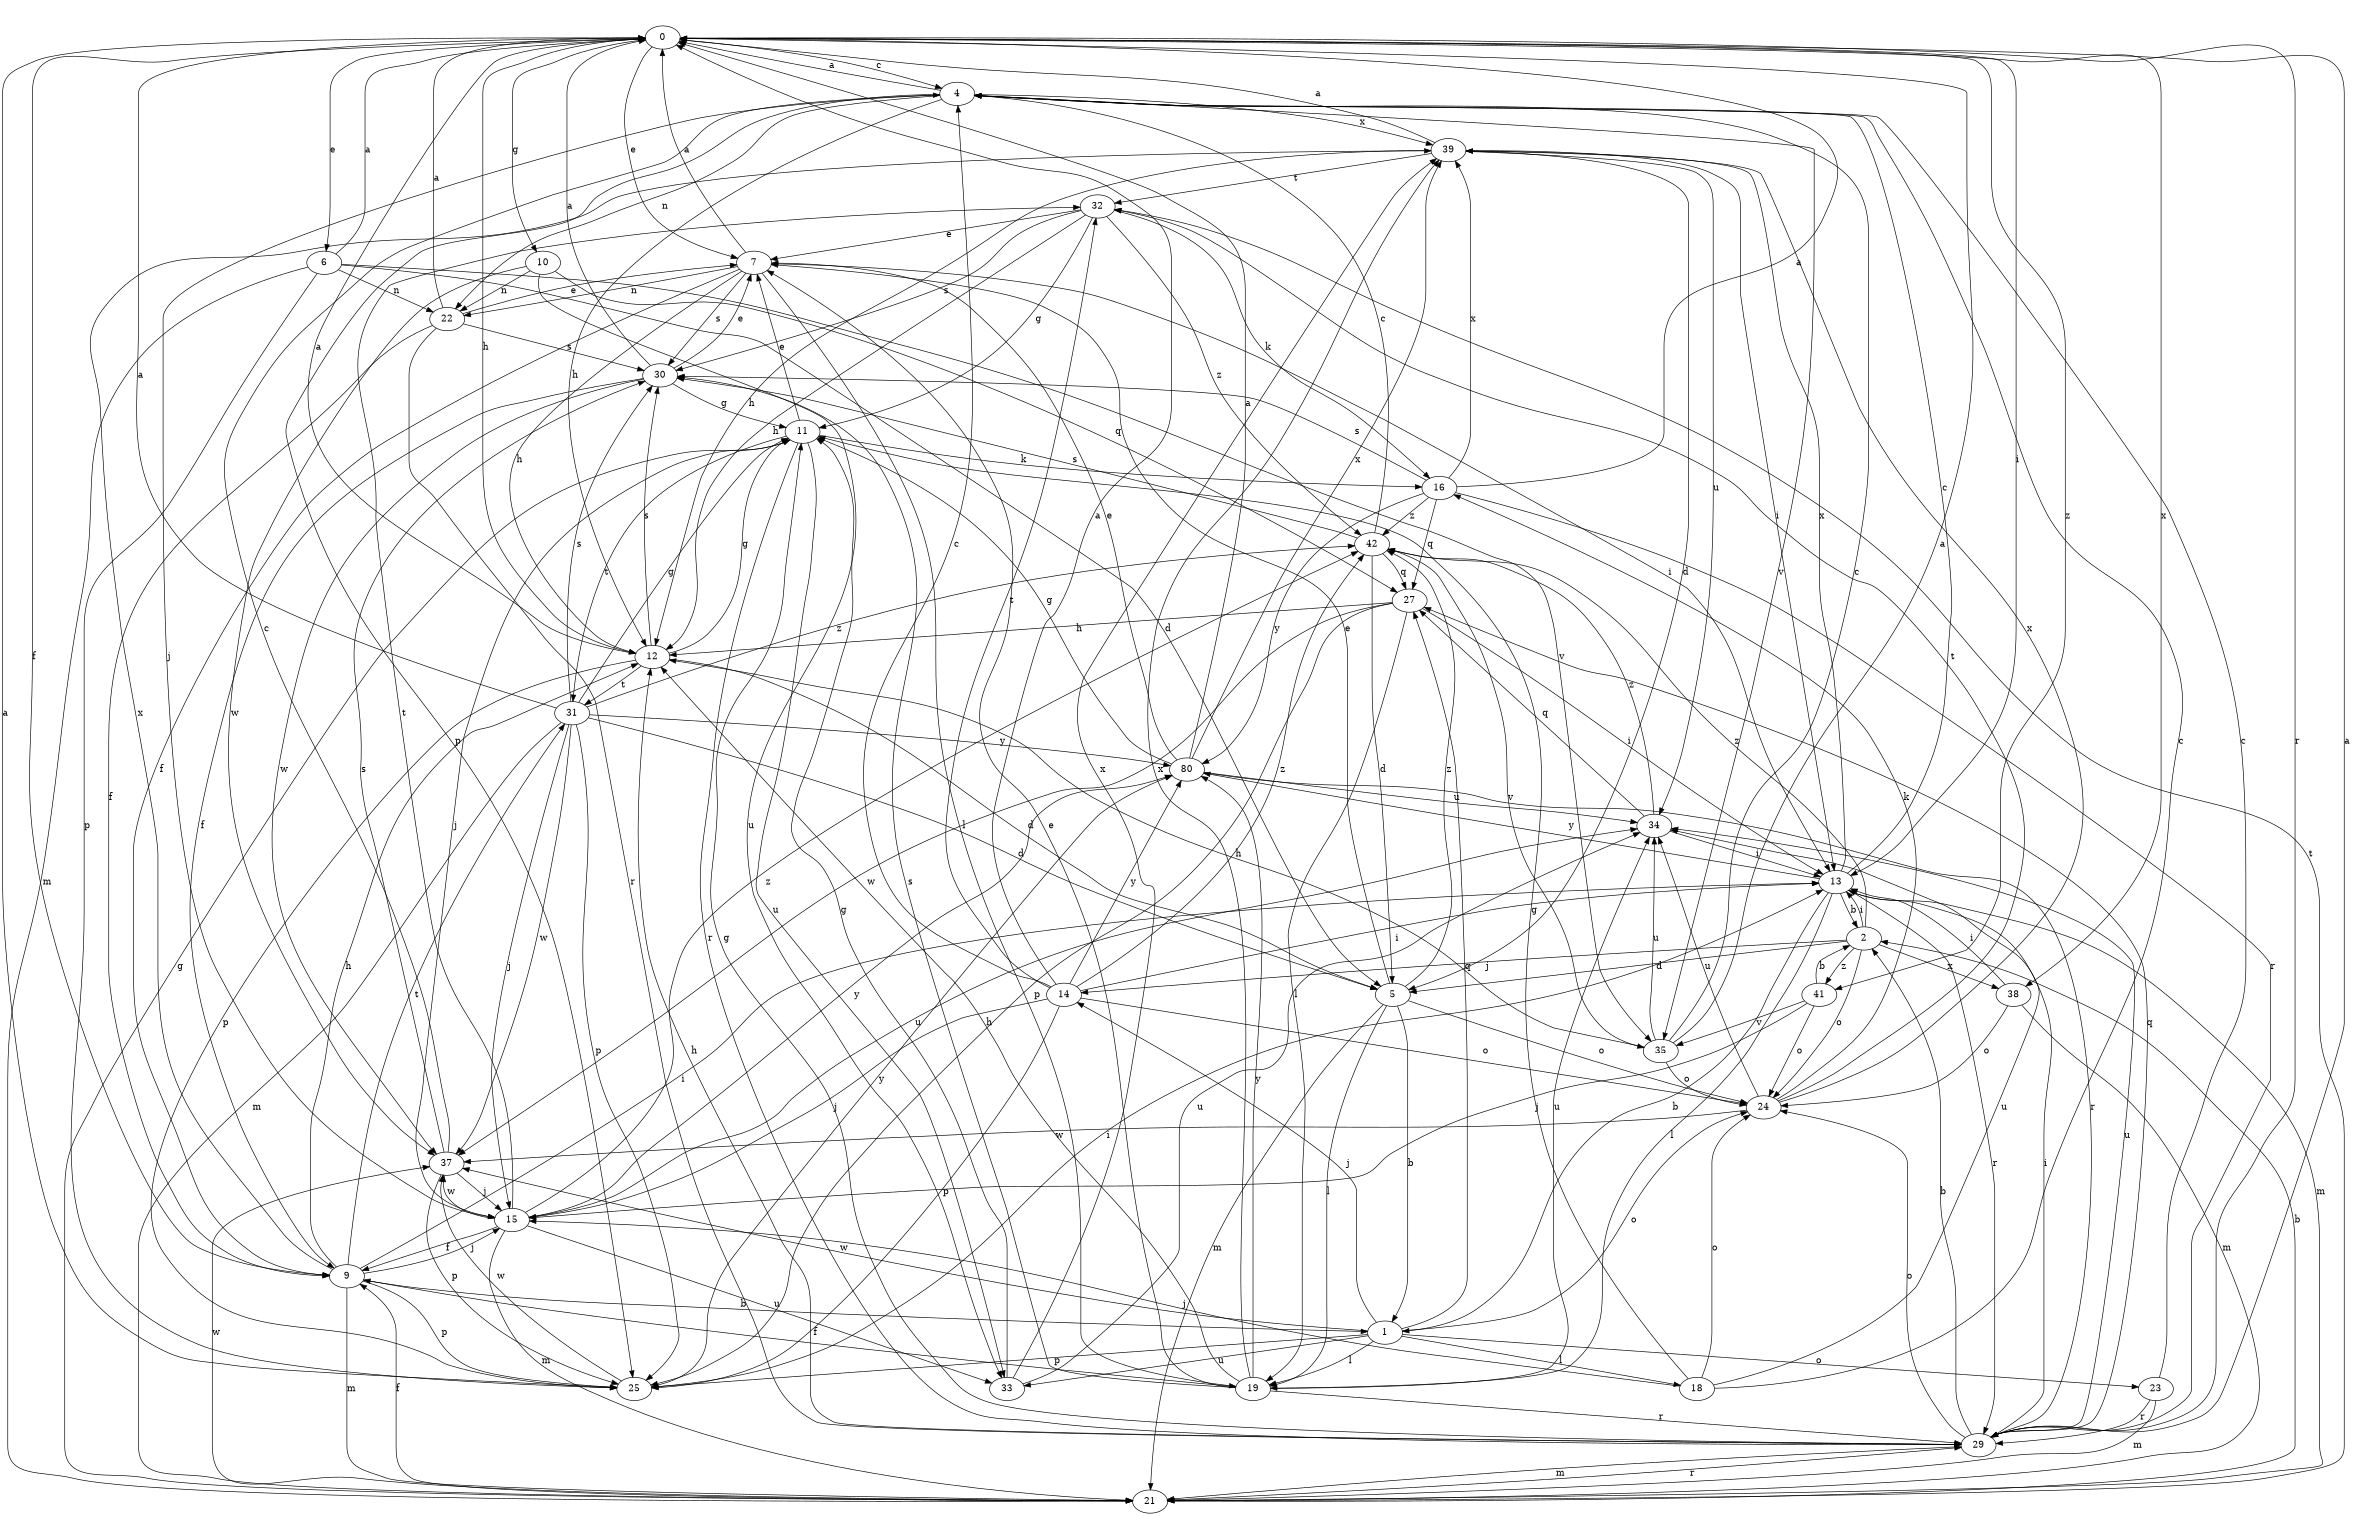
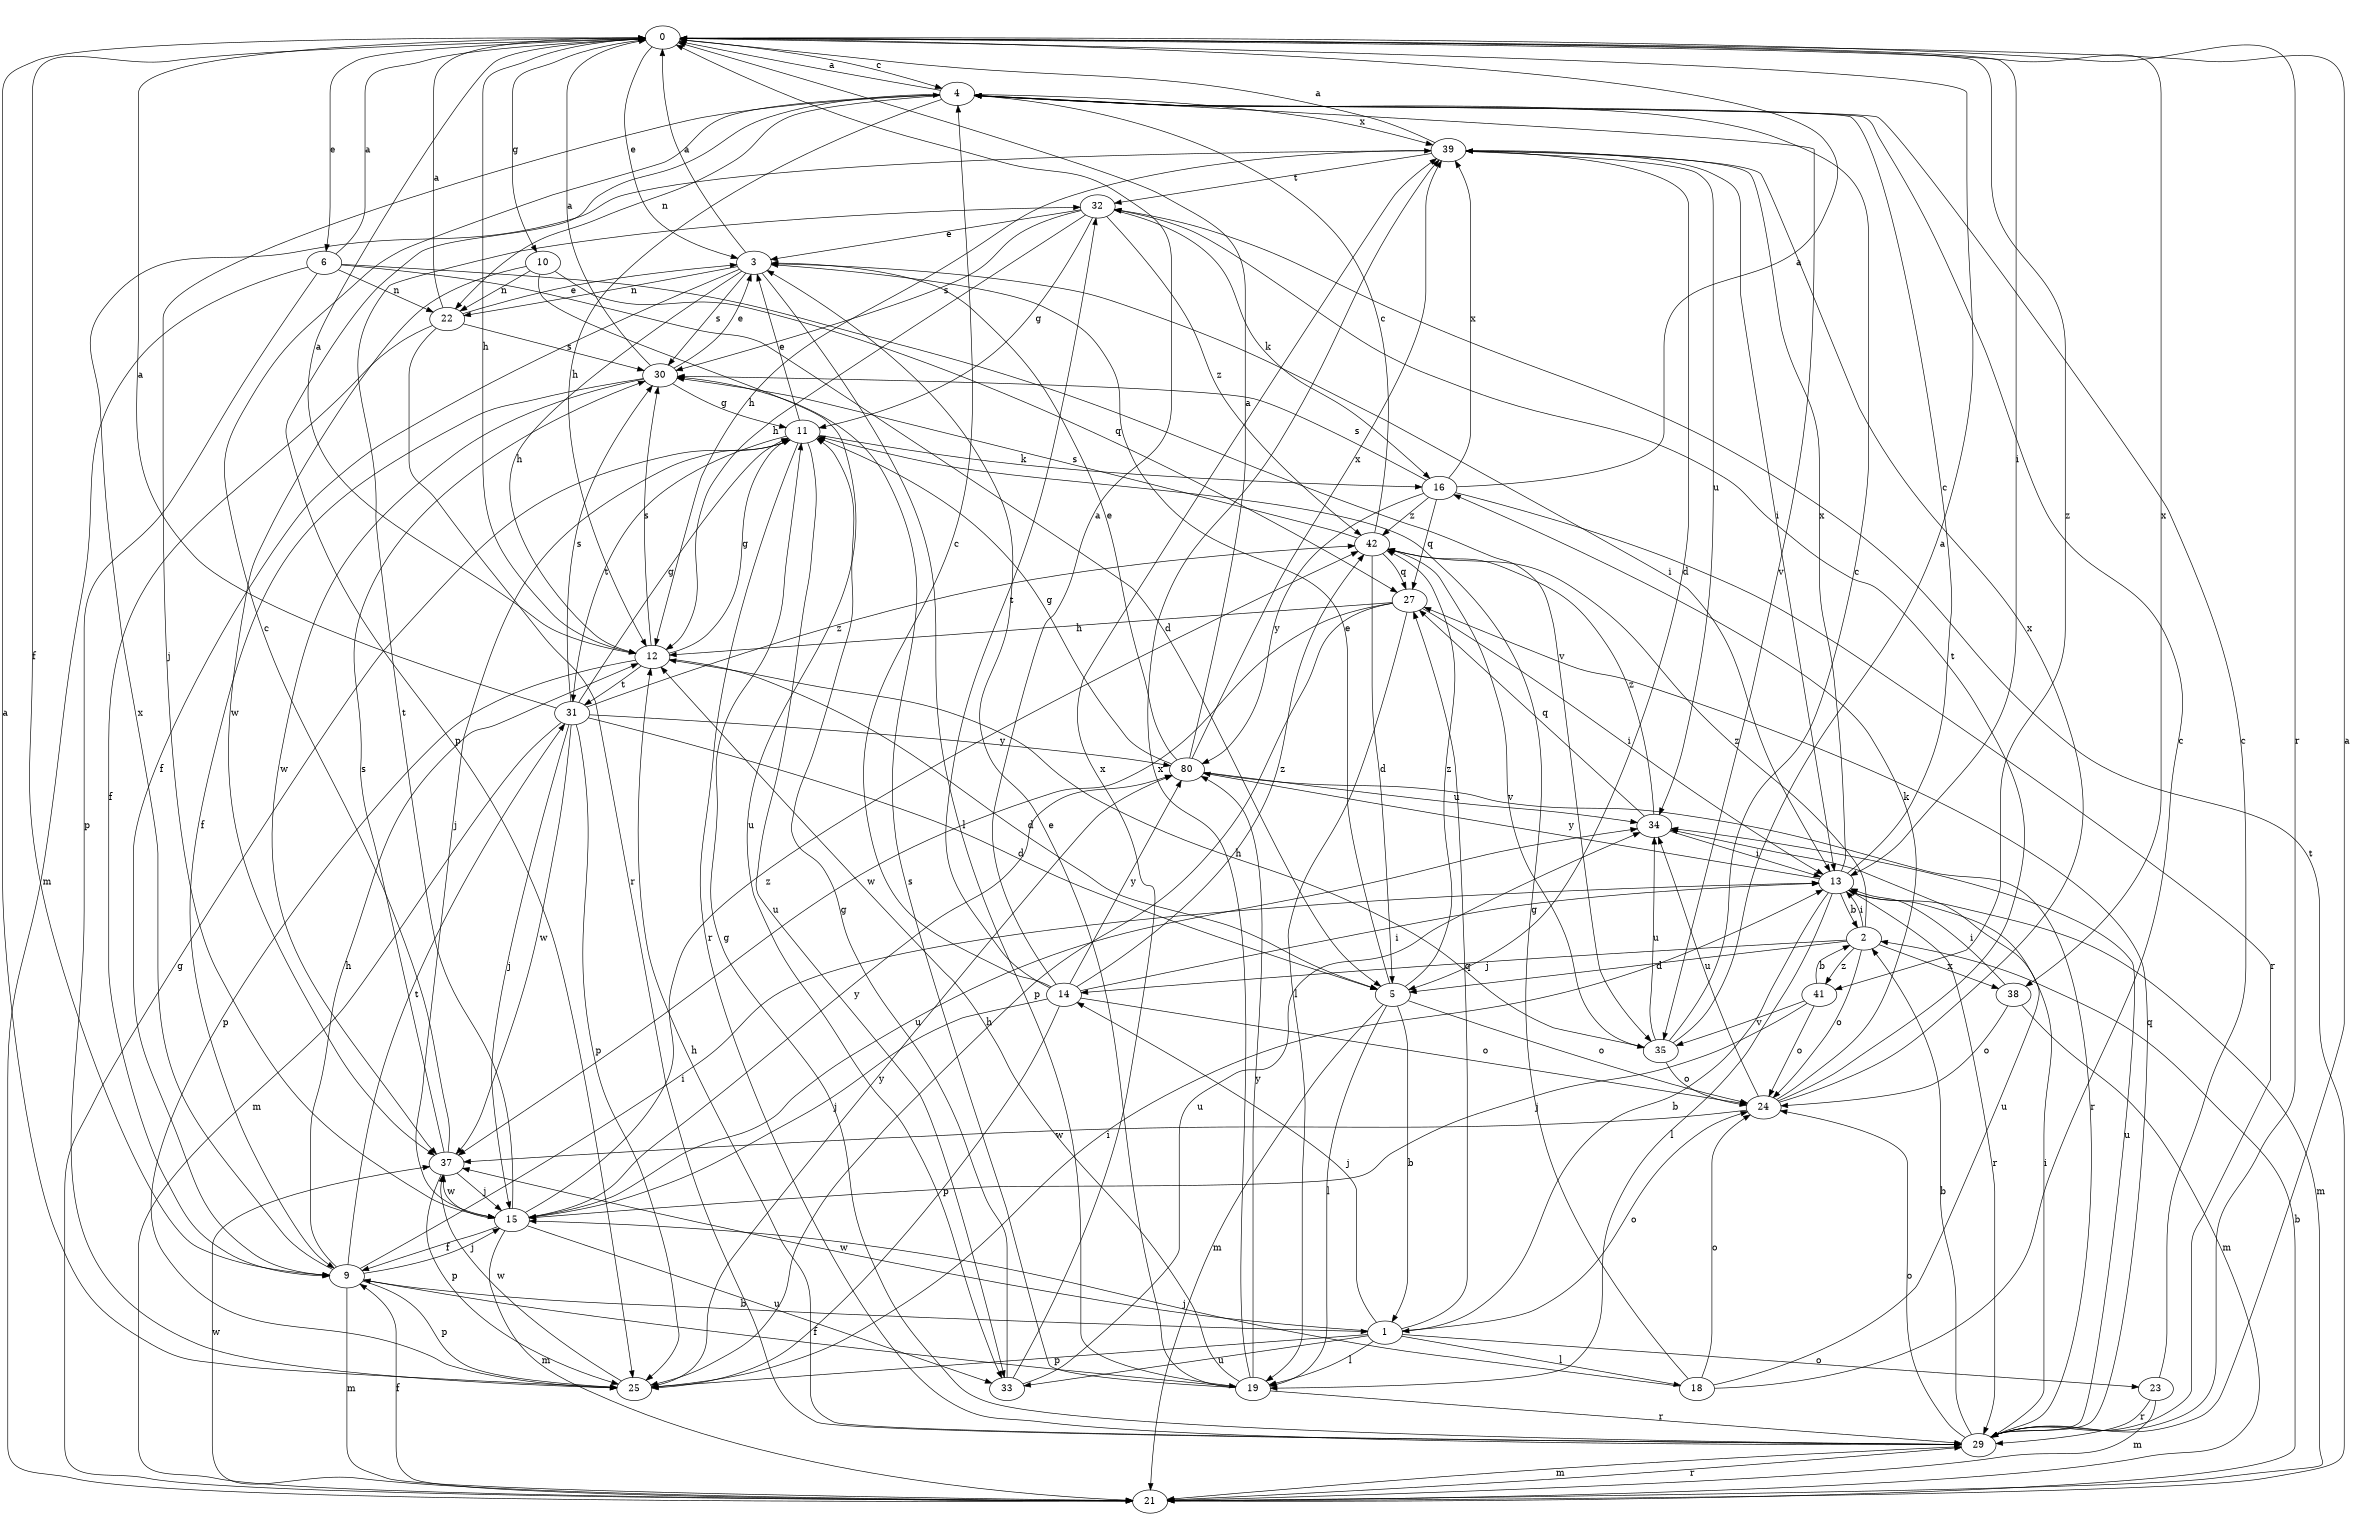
(754, 263) -> (754, 263)
(1553, 1241) -> none
